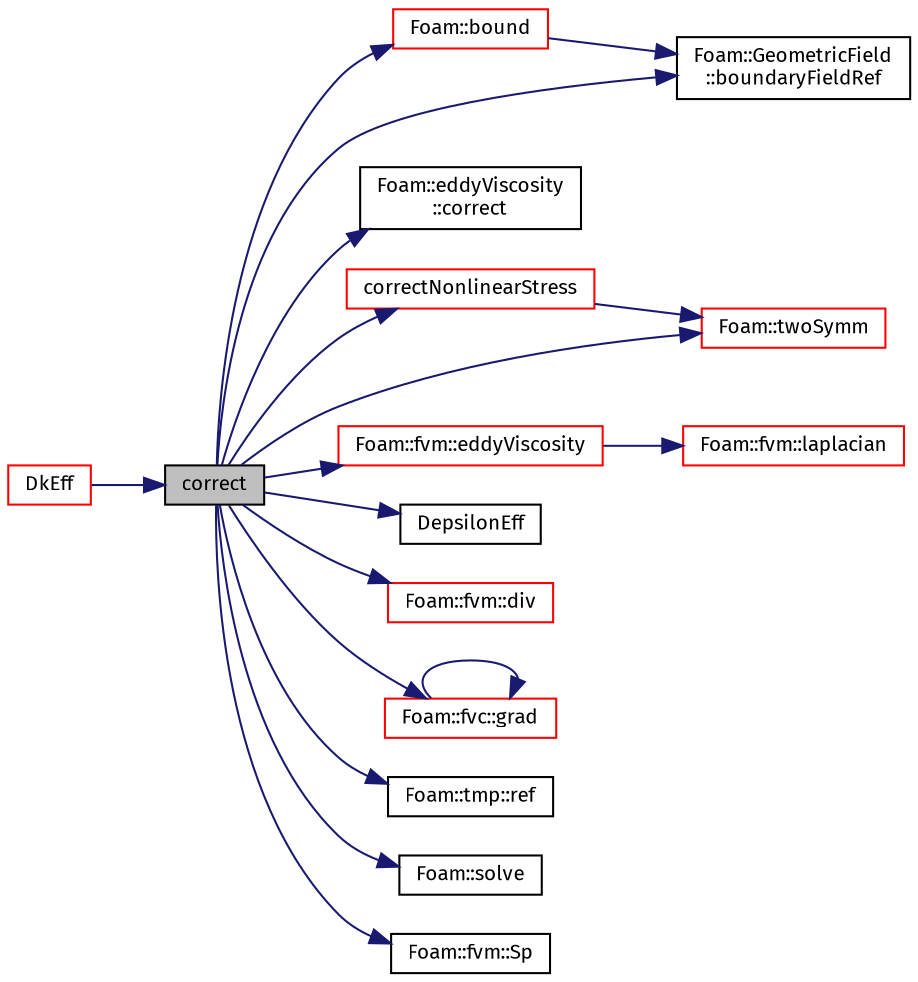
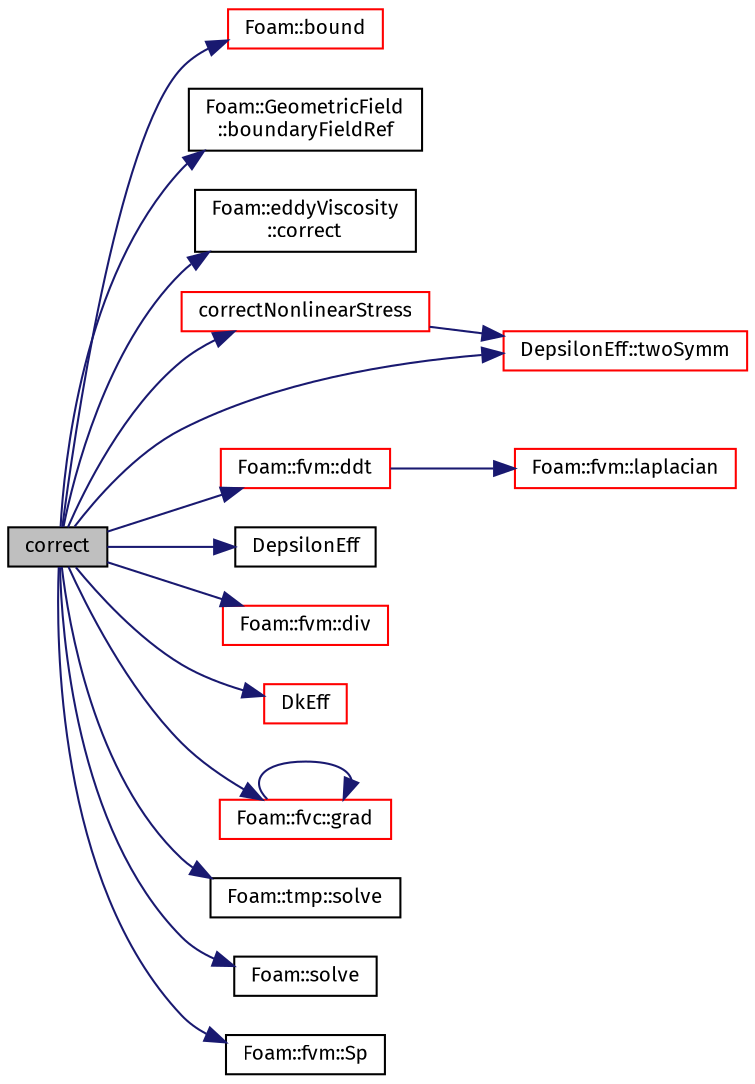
(602, 45) -> none
(794, 328) -> (625, 351)
(471, 446) -> (305, 469)
(117, 485) -> (150, 642)
(471, 797) -> (305, 898)
